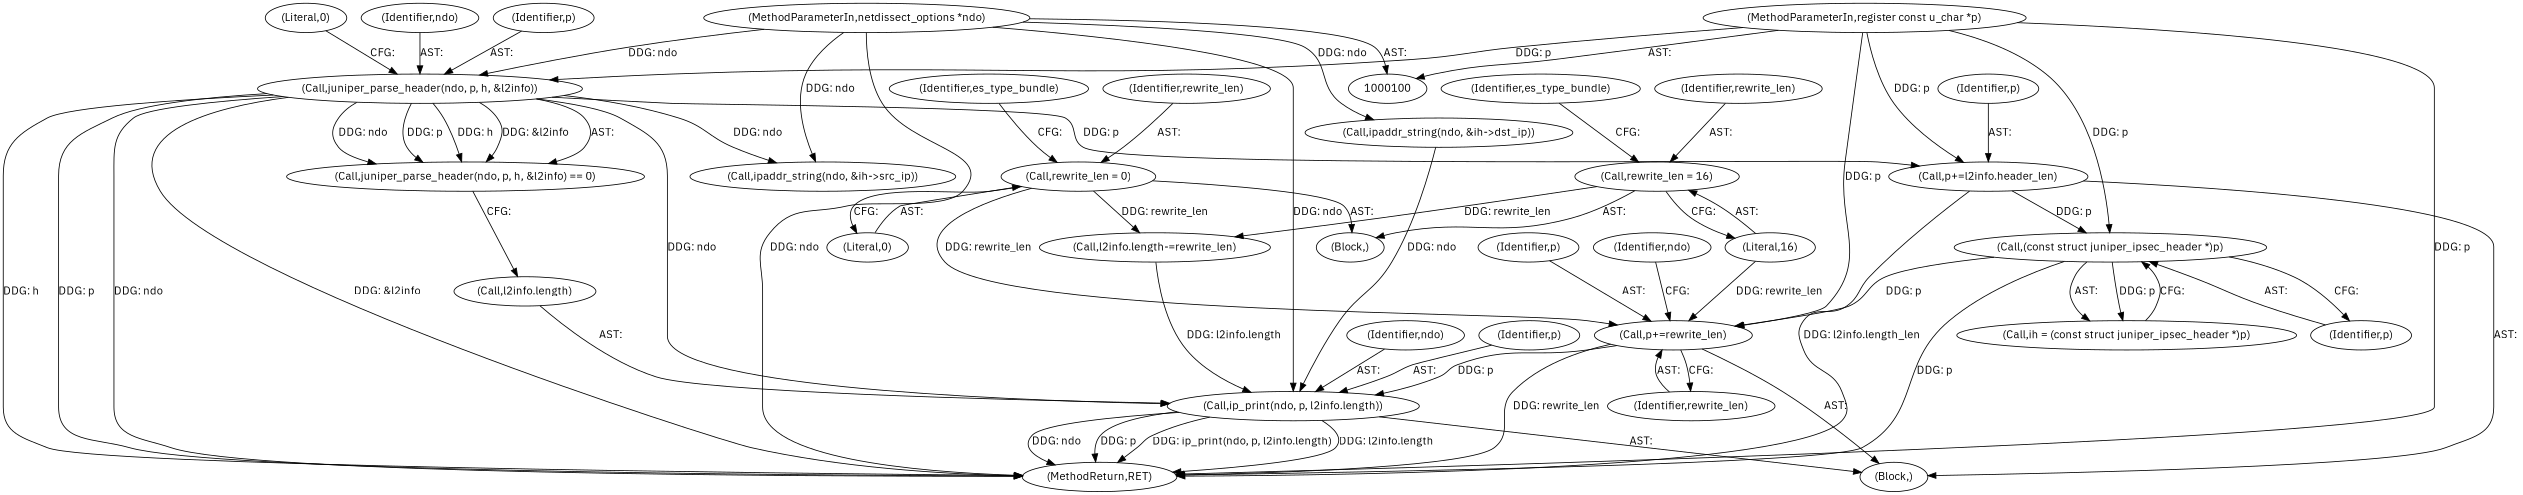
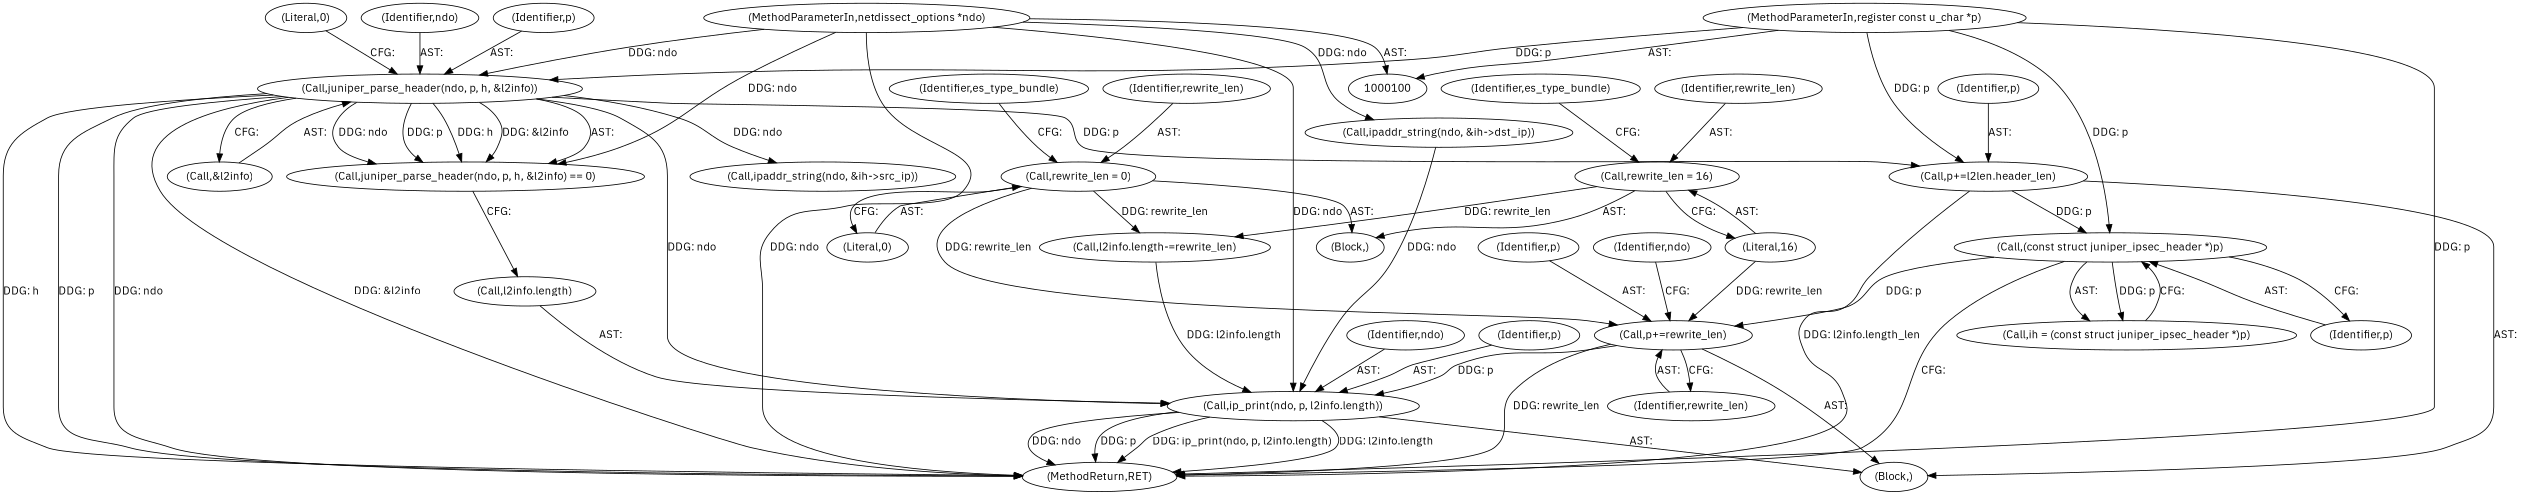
(802, 86) -> (709, 97)
none -> (220, 177)
(1988, 177) -> (1988, 177)
(1846, 215) -> none
(1935, 371) -> (1935, 371)
